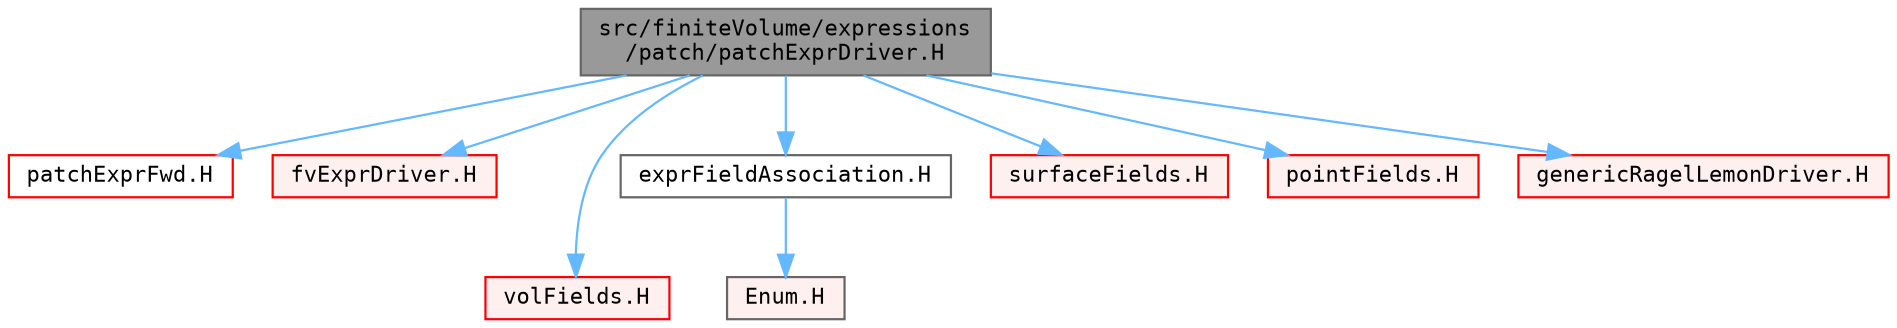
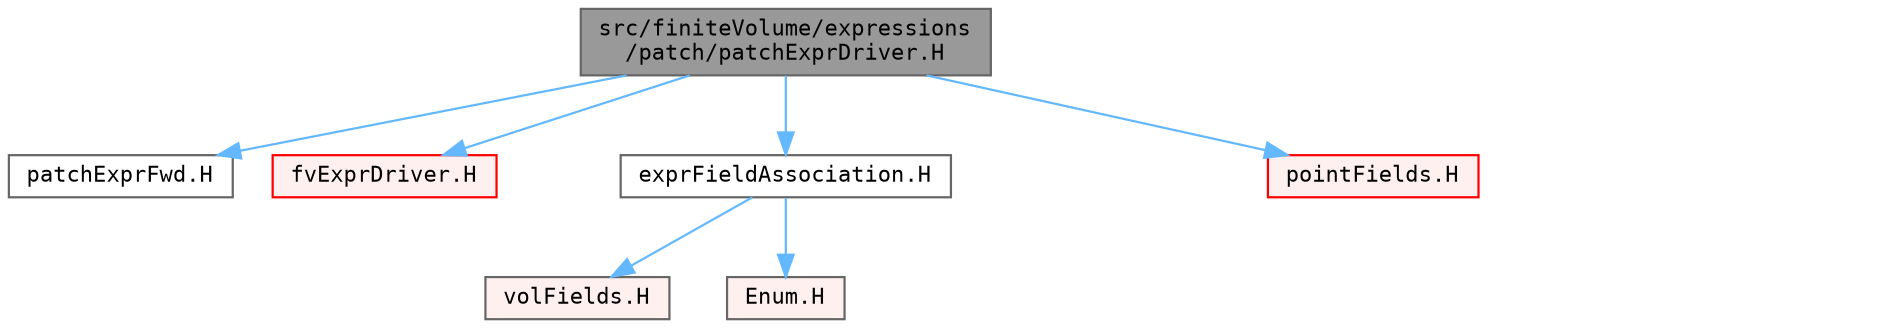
(610, 145) -> (692, 231)
(121, 176) -> (121, 176)
(1109, 176) -> none
(1704, 176) -> none
(577, 298) -> (577, 298)
